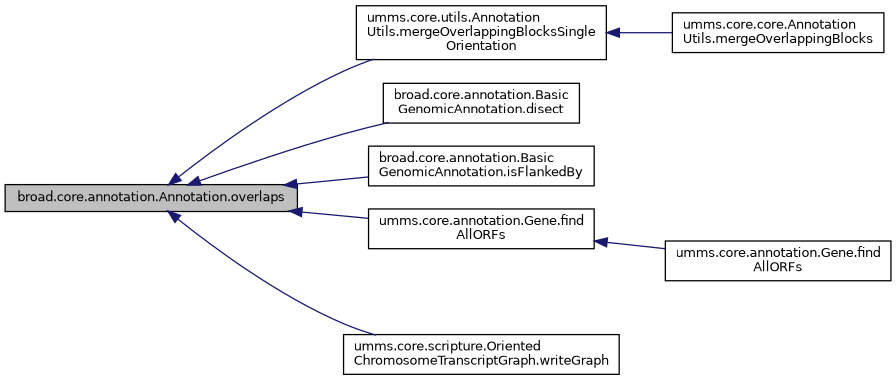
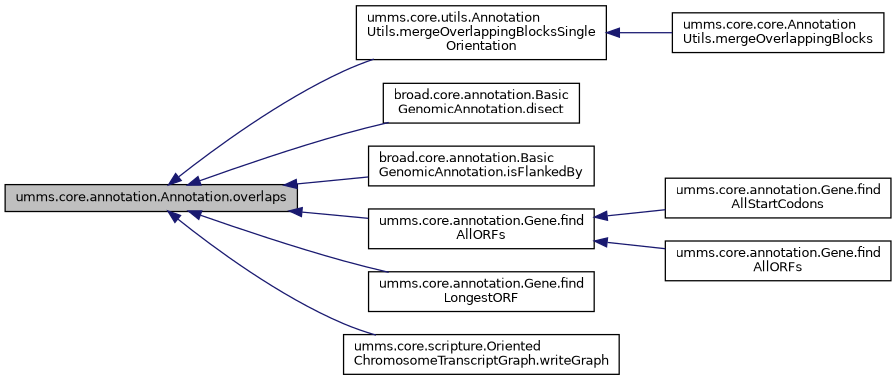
(151, 198) -> (151, 198)
none -> (778, 198)
none -> (481, 292)
